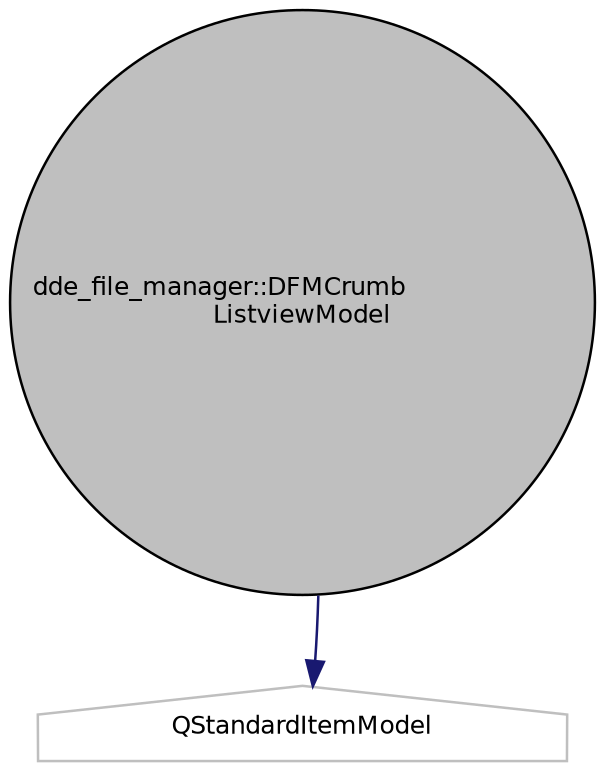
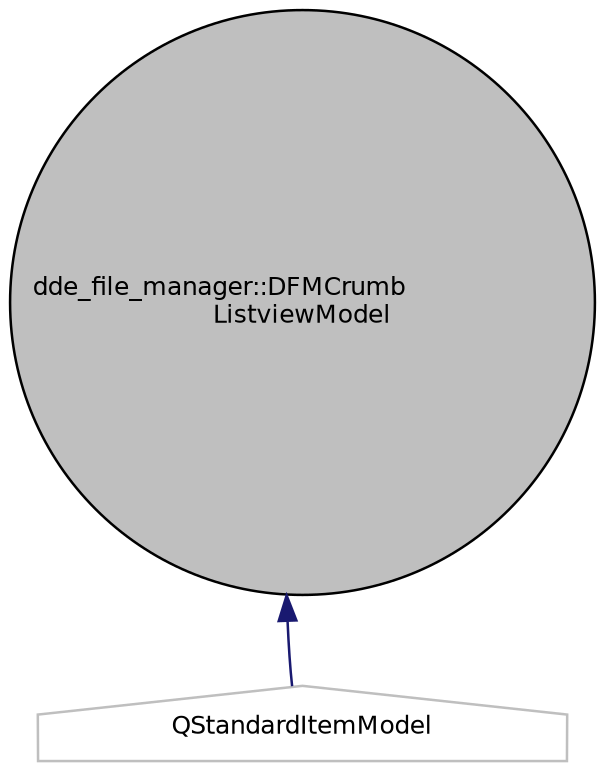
(317, 628) -> (289, 654)
